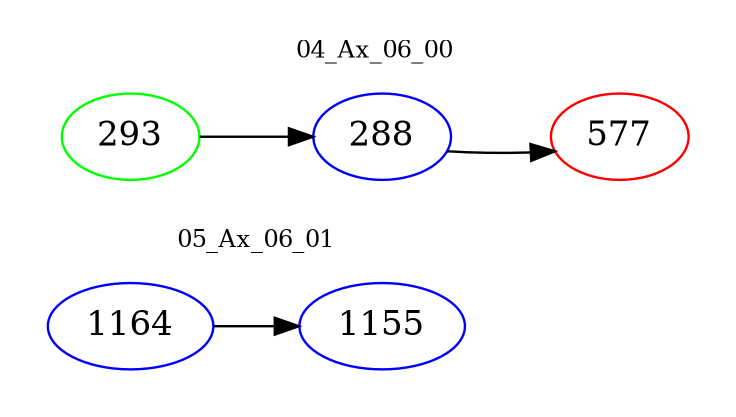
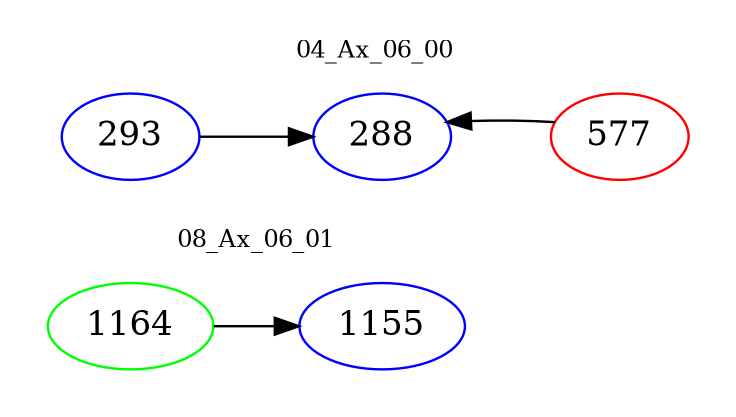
(131, 137) -> (131, 137)
(489, 153) -> (513, 121)
(256, 241) -> (256, 241)
(131, 326) -> (131, 326)
